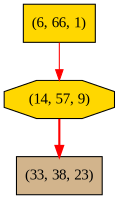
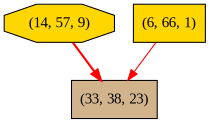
(59, 56) -> (145, 57)
